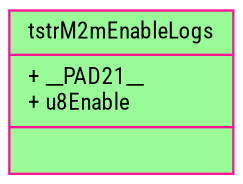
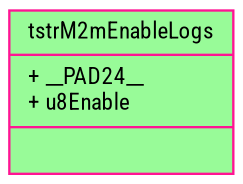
(86, 77) -> (86, 77)
